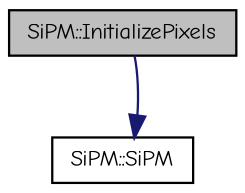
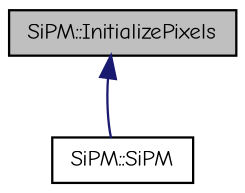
(138, 85) -> (108, 108)
